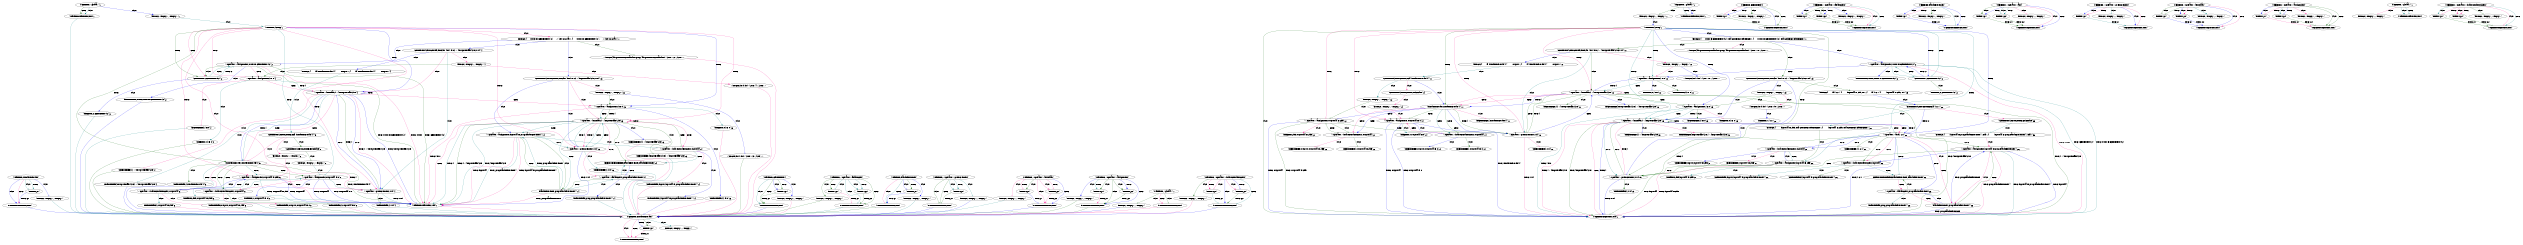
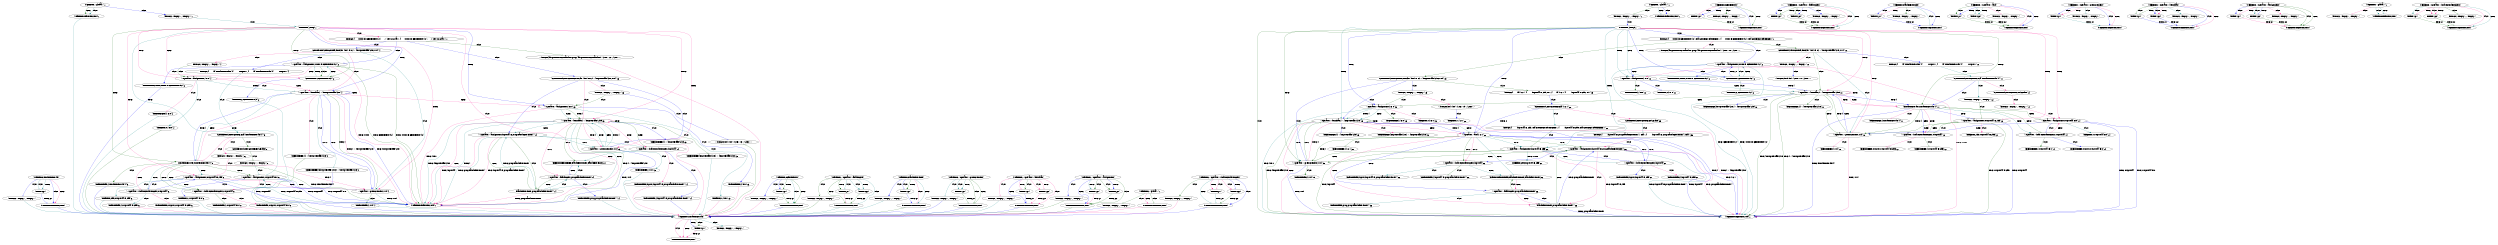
(748, 86) -> none
none -> (1502, 141)
(1736, 170) -> (1533, 156)
